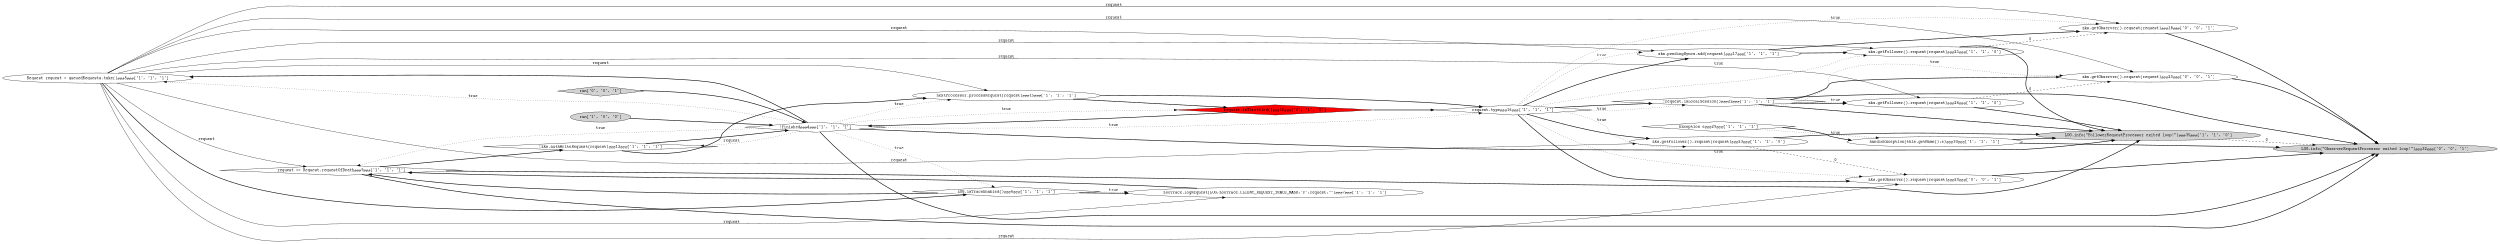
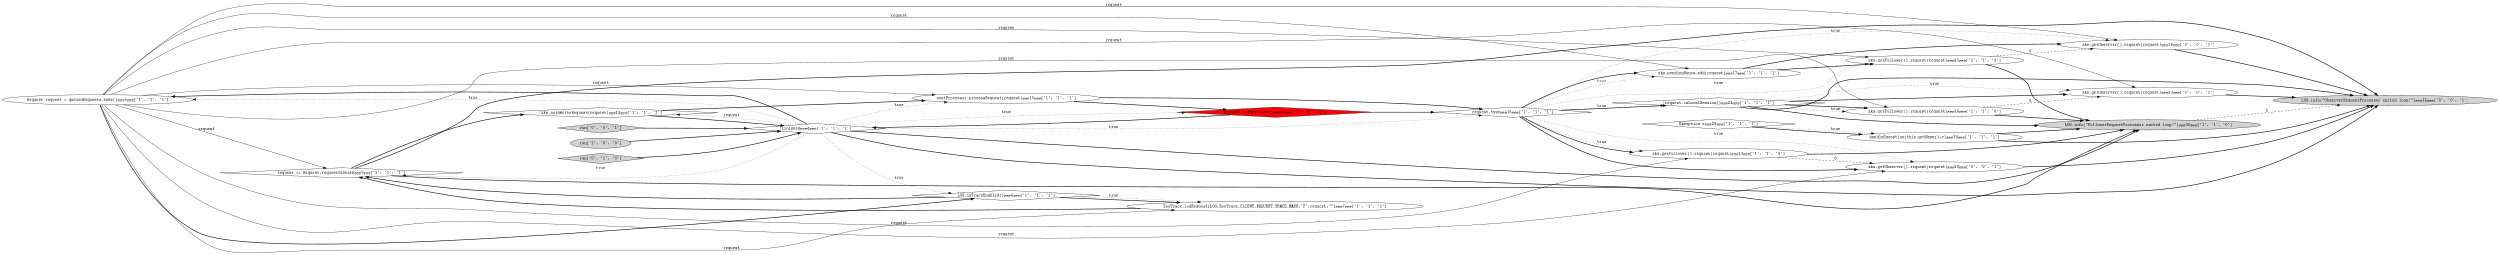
none -> (601, 158)
